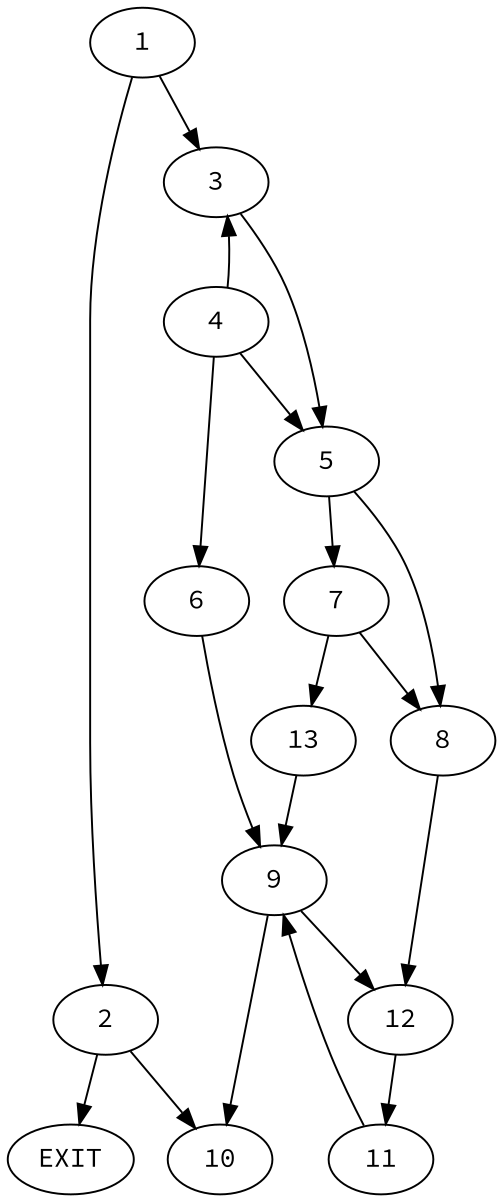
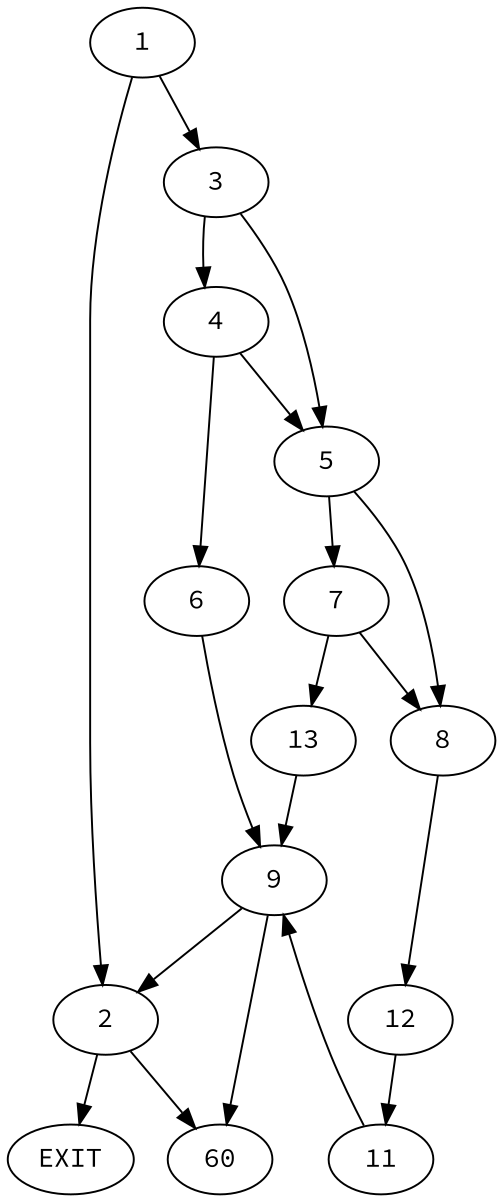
(229, 262) -> (203, 242)
(331, 943) -> (198, 944)
(220, 1159) -> (220, 1159)
